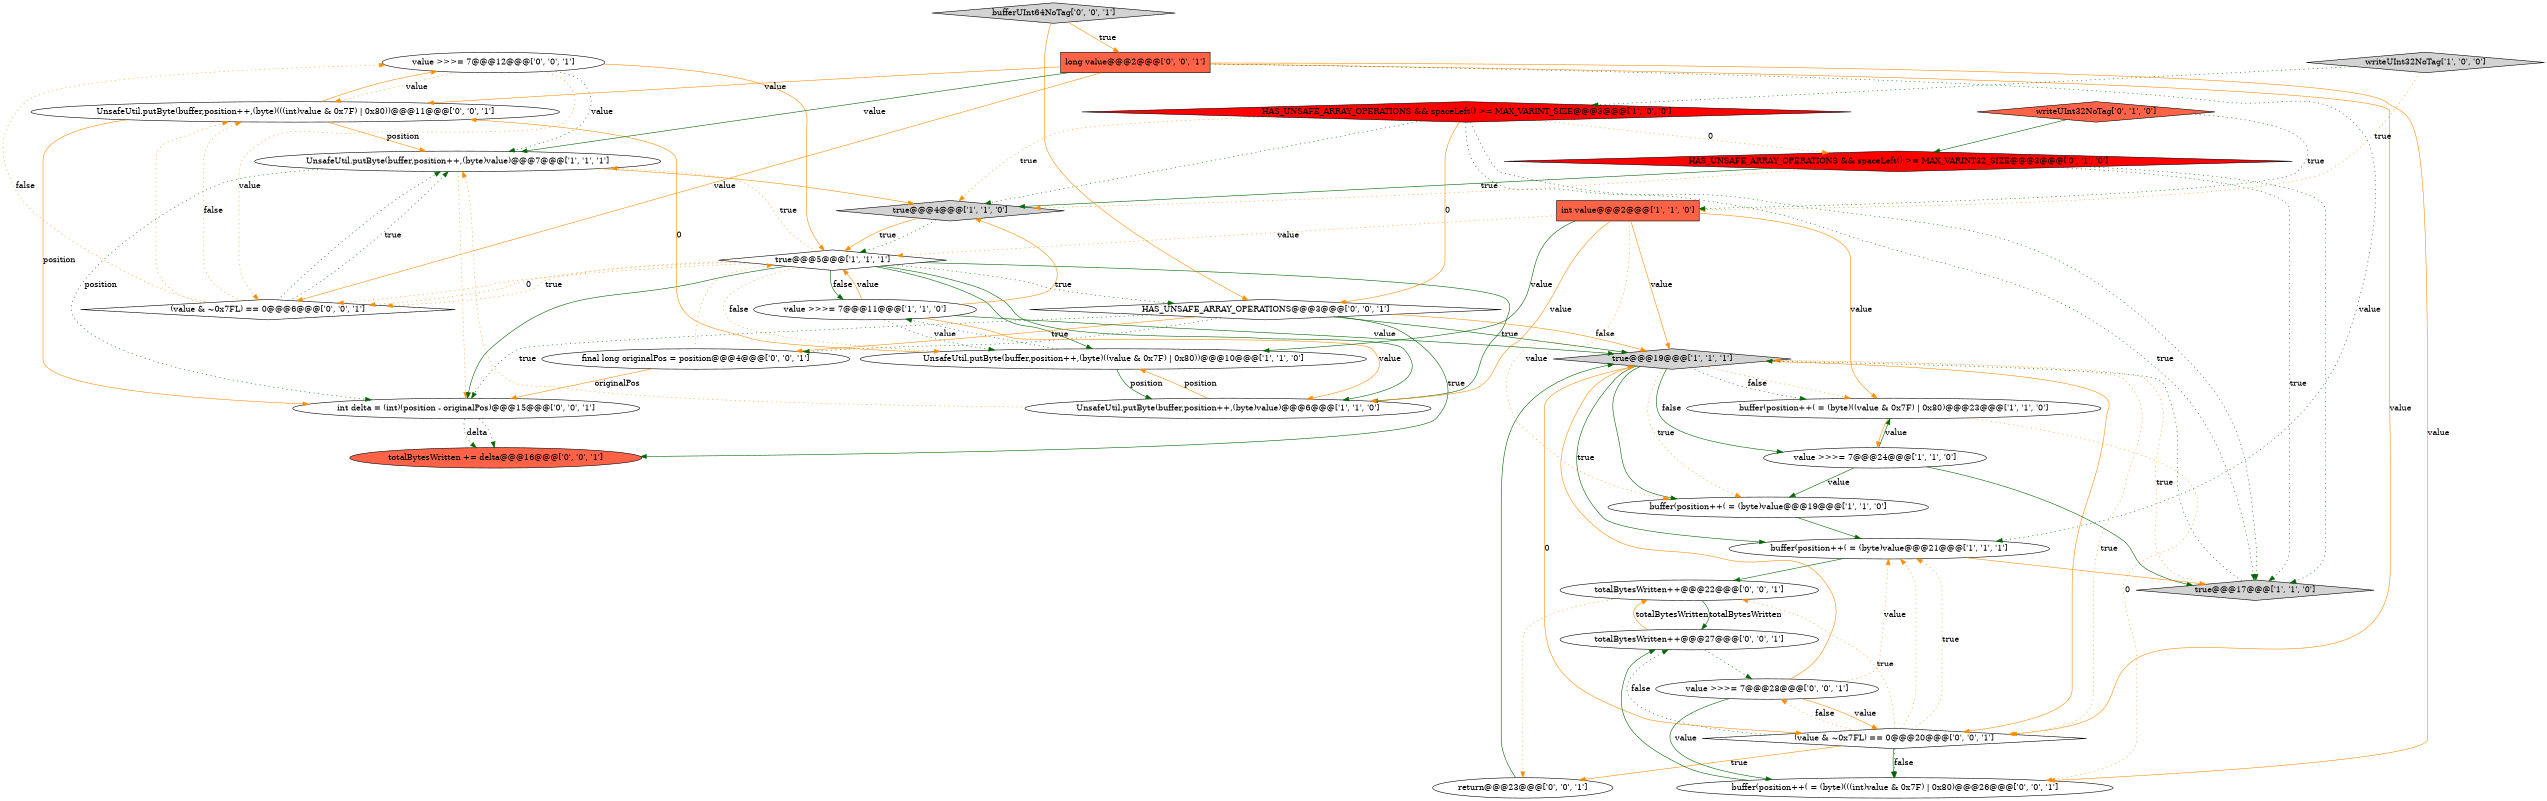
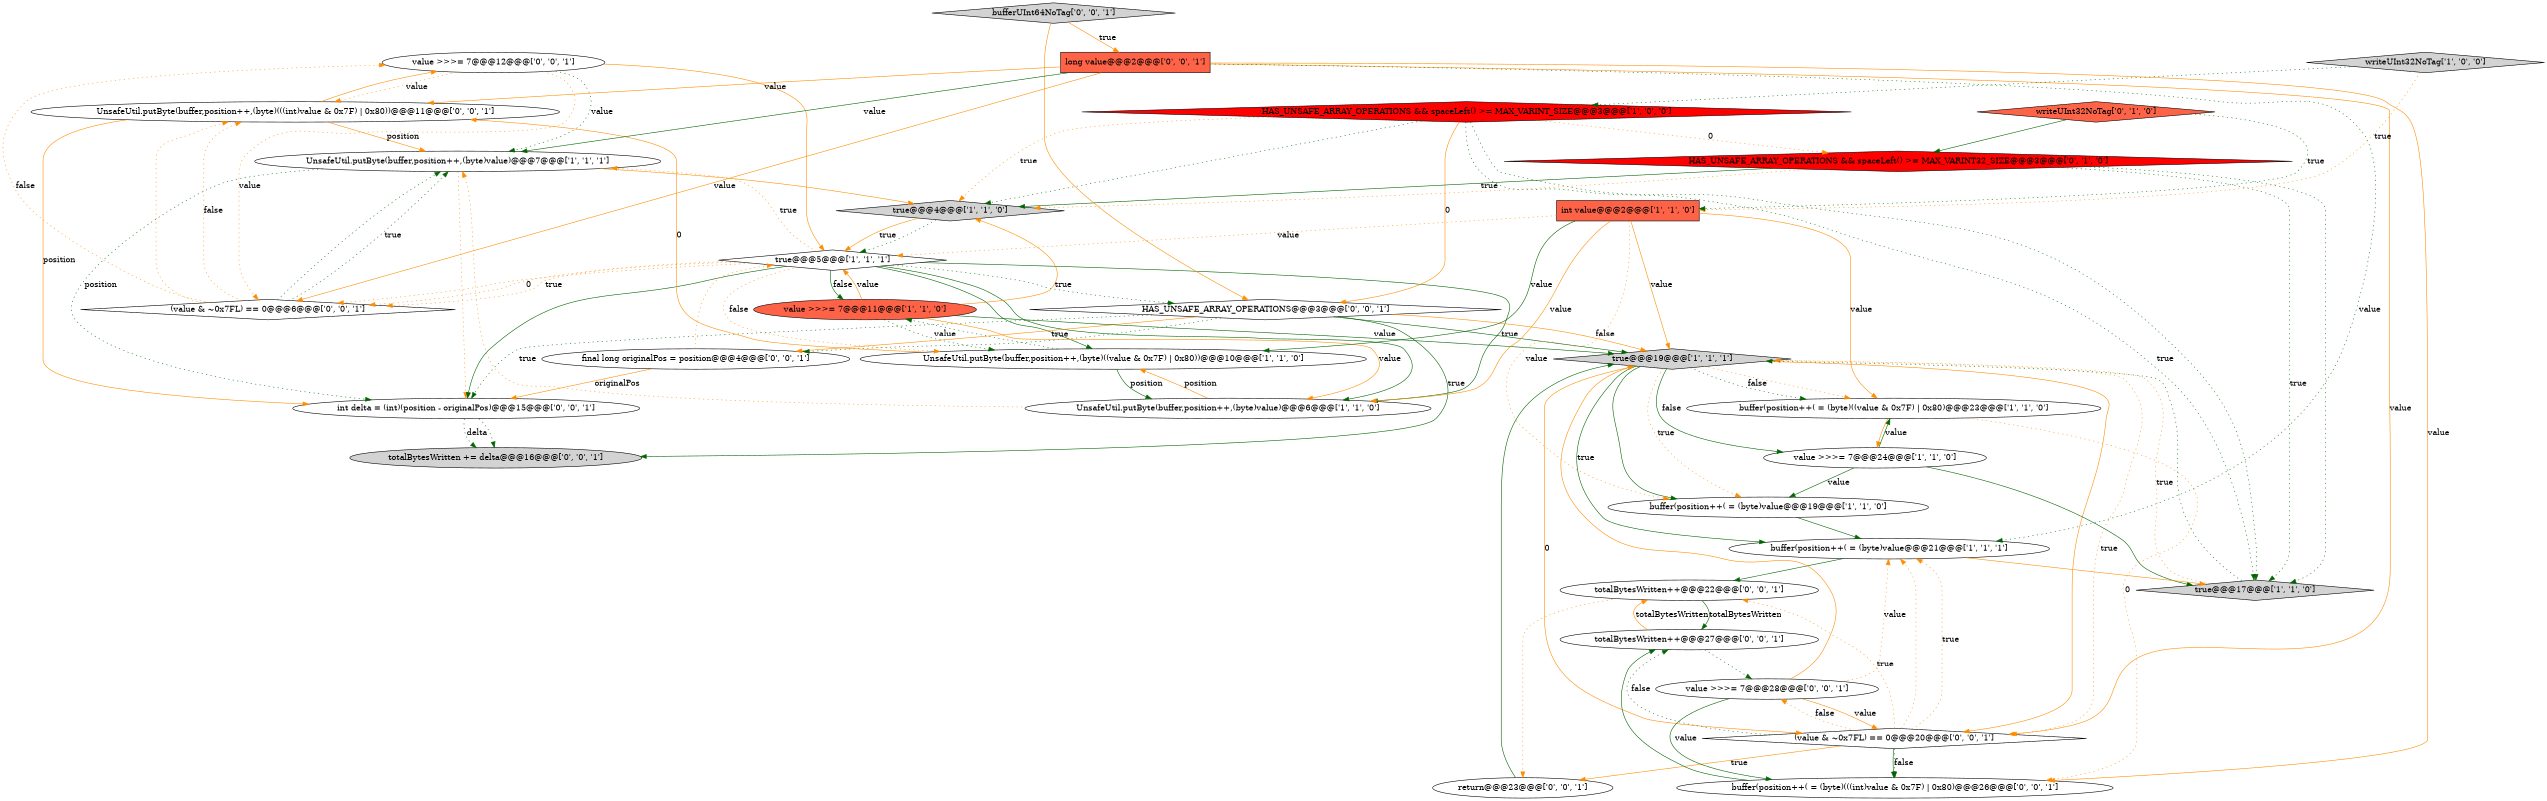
(865, 310) -> (865, 310)
(496, 458) -> (496, 458)
